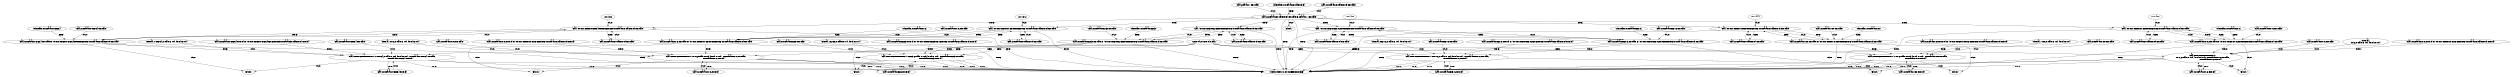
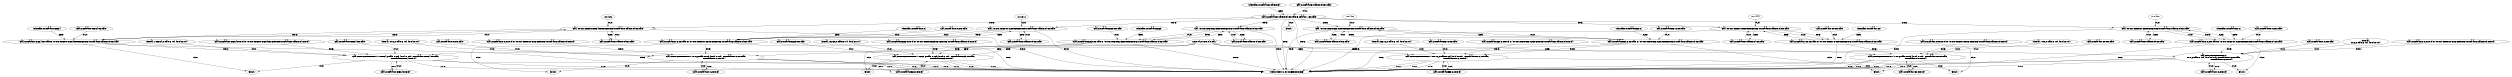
(1248, 5) -> none
